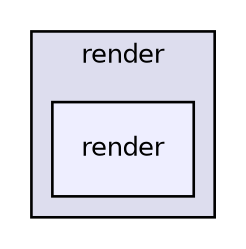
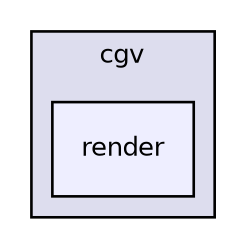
(123, 56) -> (123, 56)
